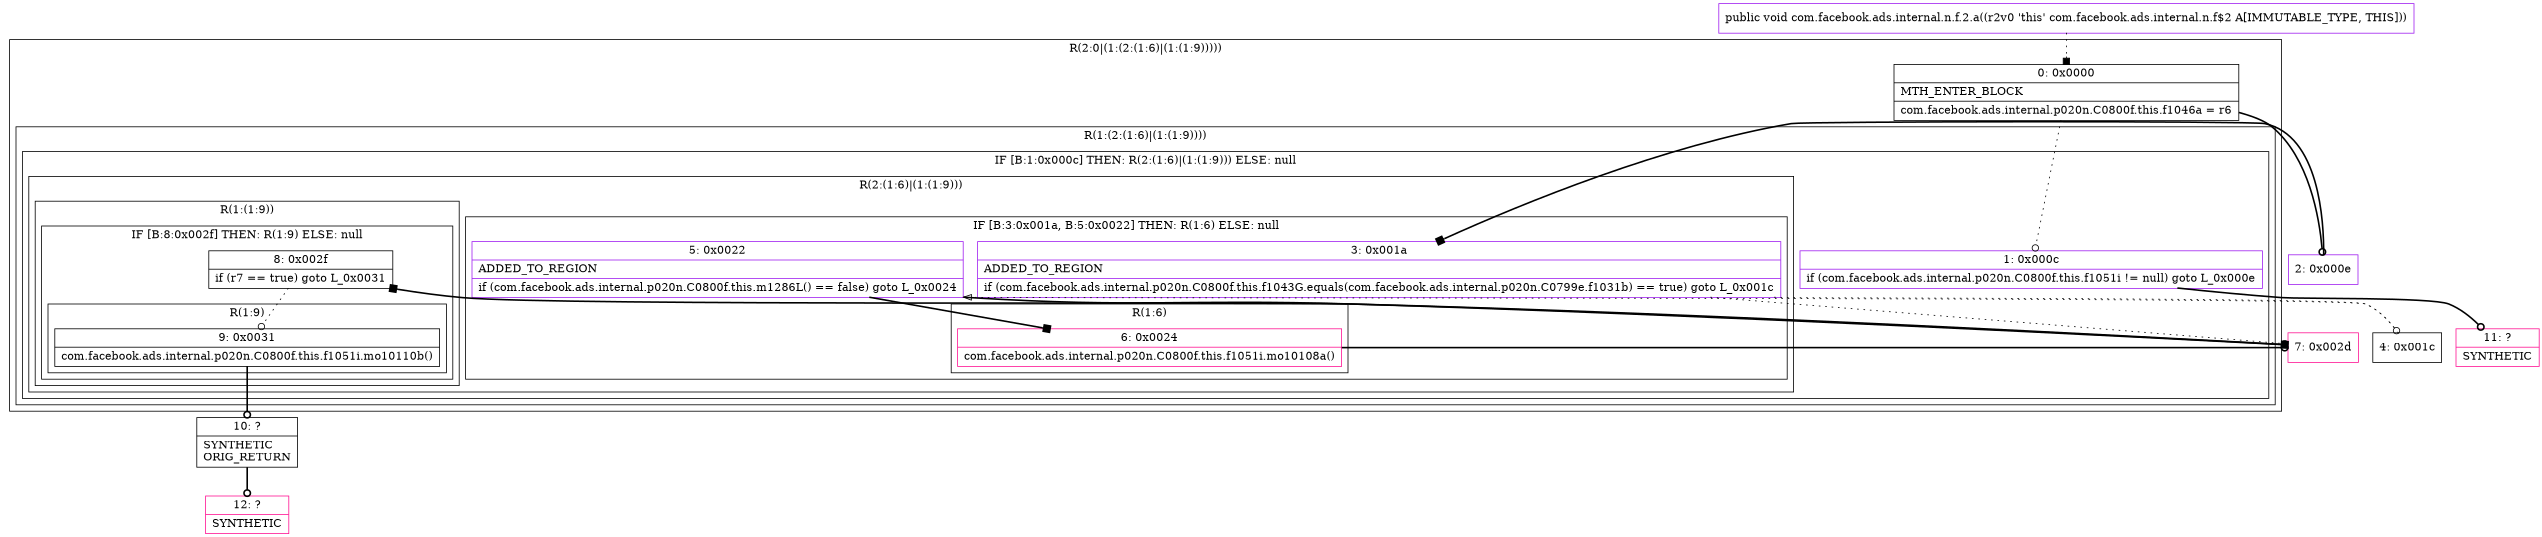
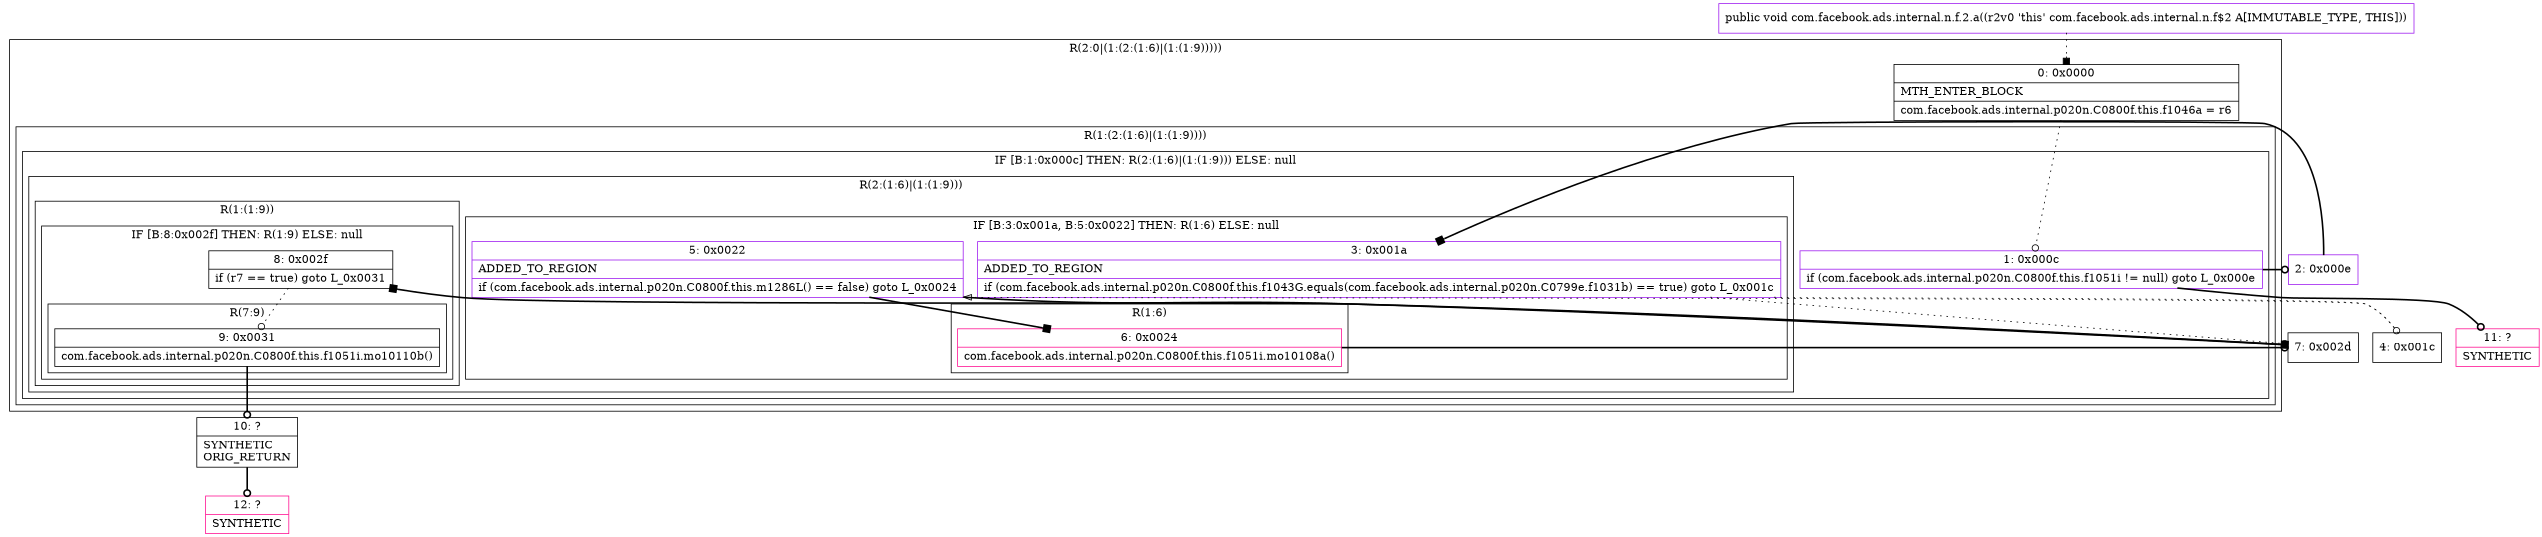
(2301, 166) -> (2272, 270)
(247, 313) -> (247, 313)
(2323, 348) -> (2323, 348)
